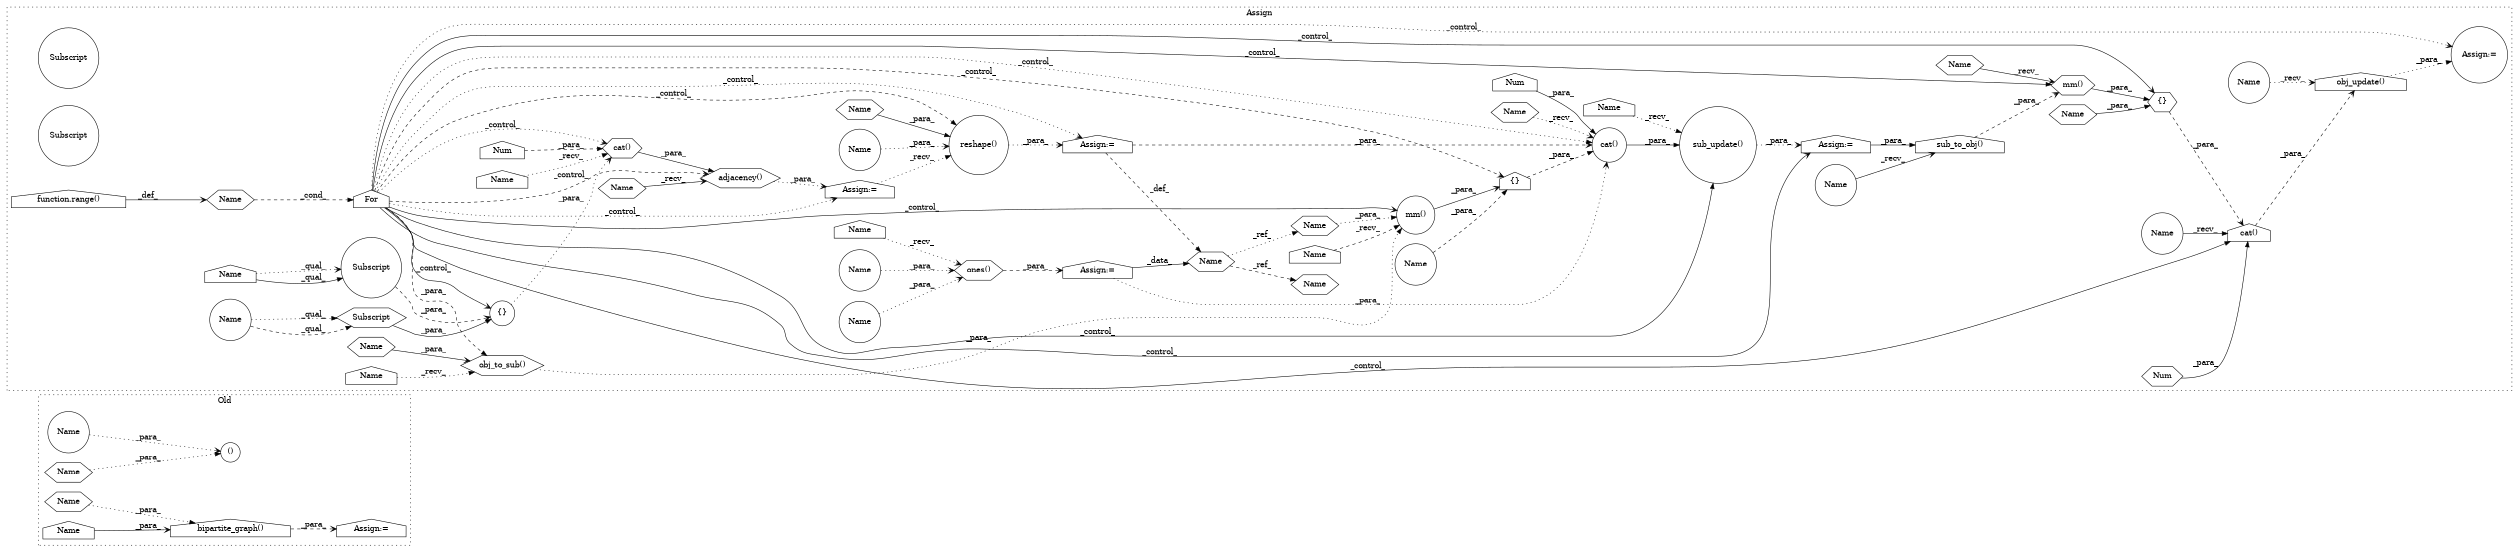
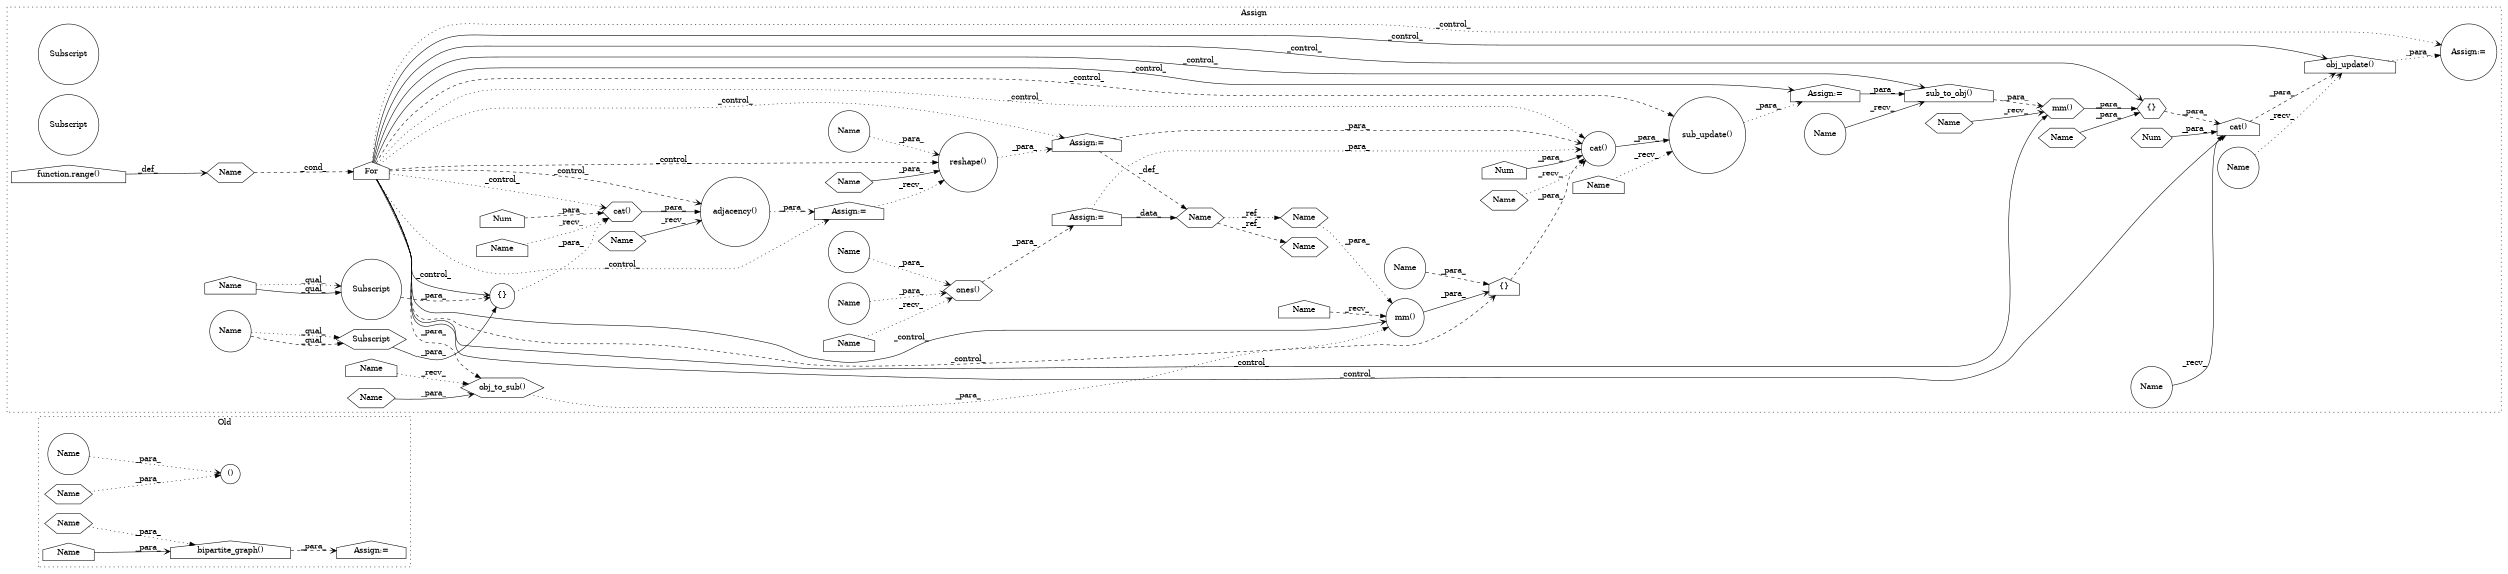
none -> (1309, 36)
none -> (1120, 60)
(740, 178) -> (735, 212)
(1074, 336) -> (1007, 79)
